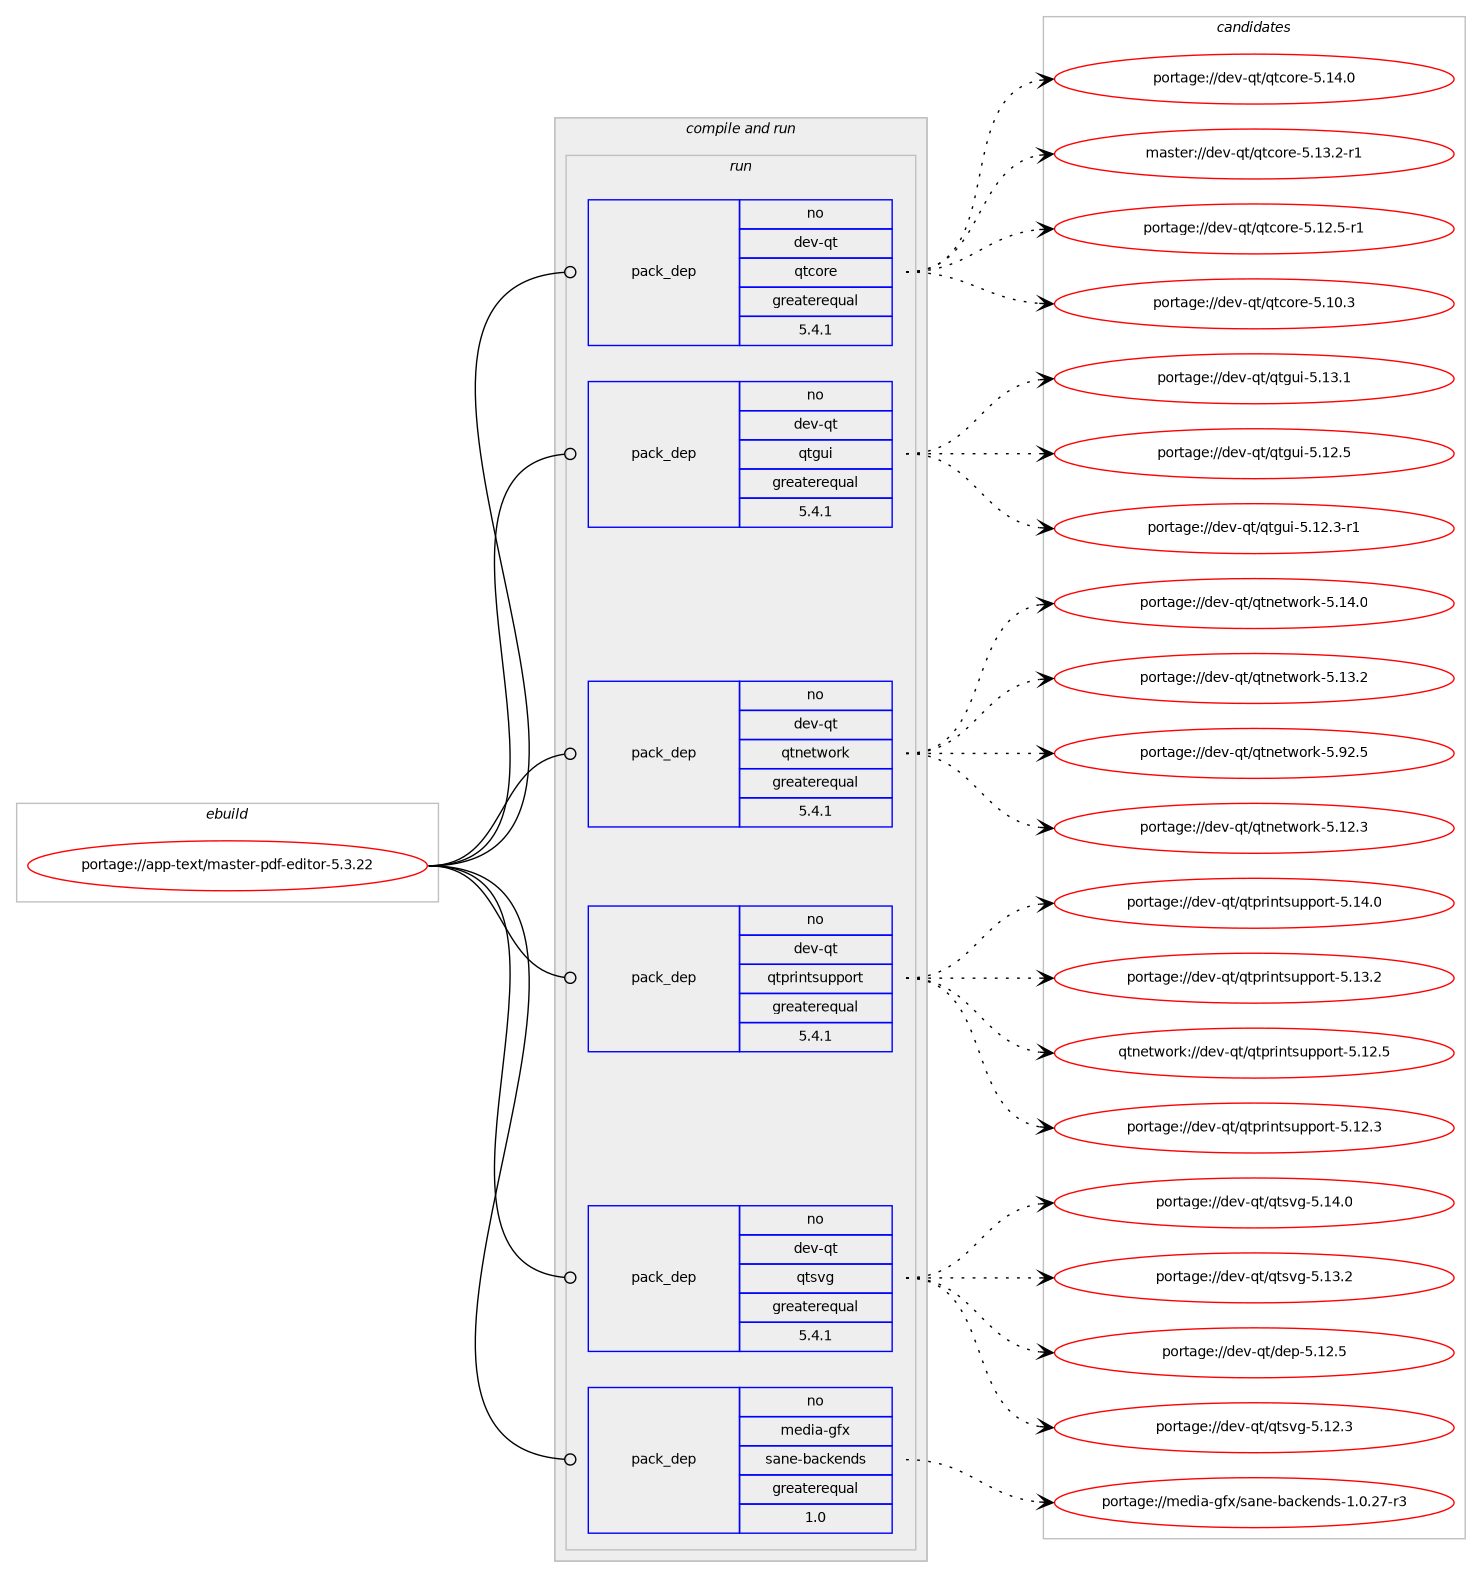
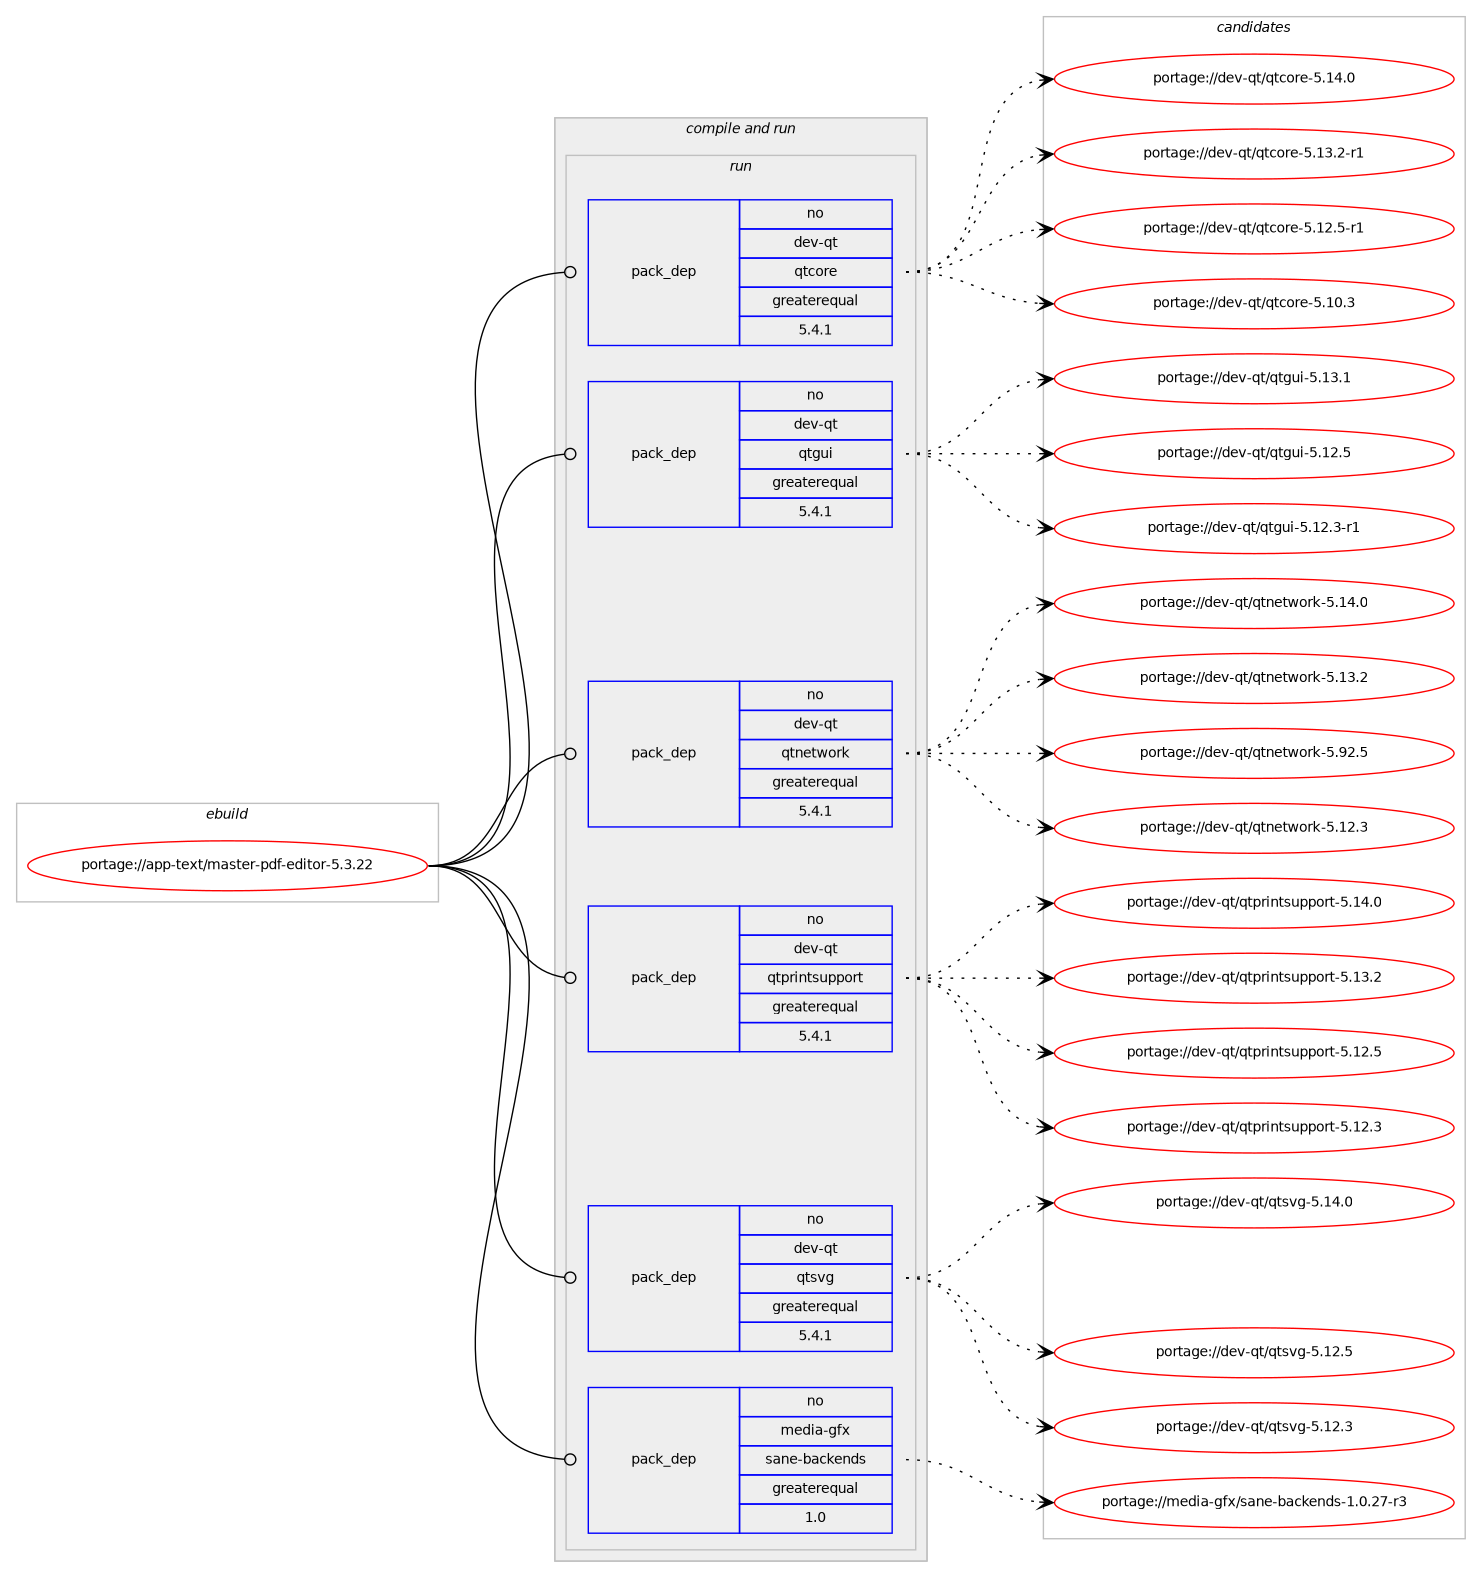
(1254, 154) -> (1254, 154)
(1254, 1053) -> (1254, 1053)
(1254, 1278) -> none
(1254, 1353) -> (1254, 1353)
